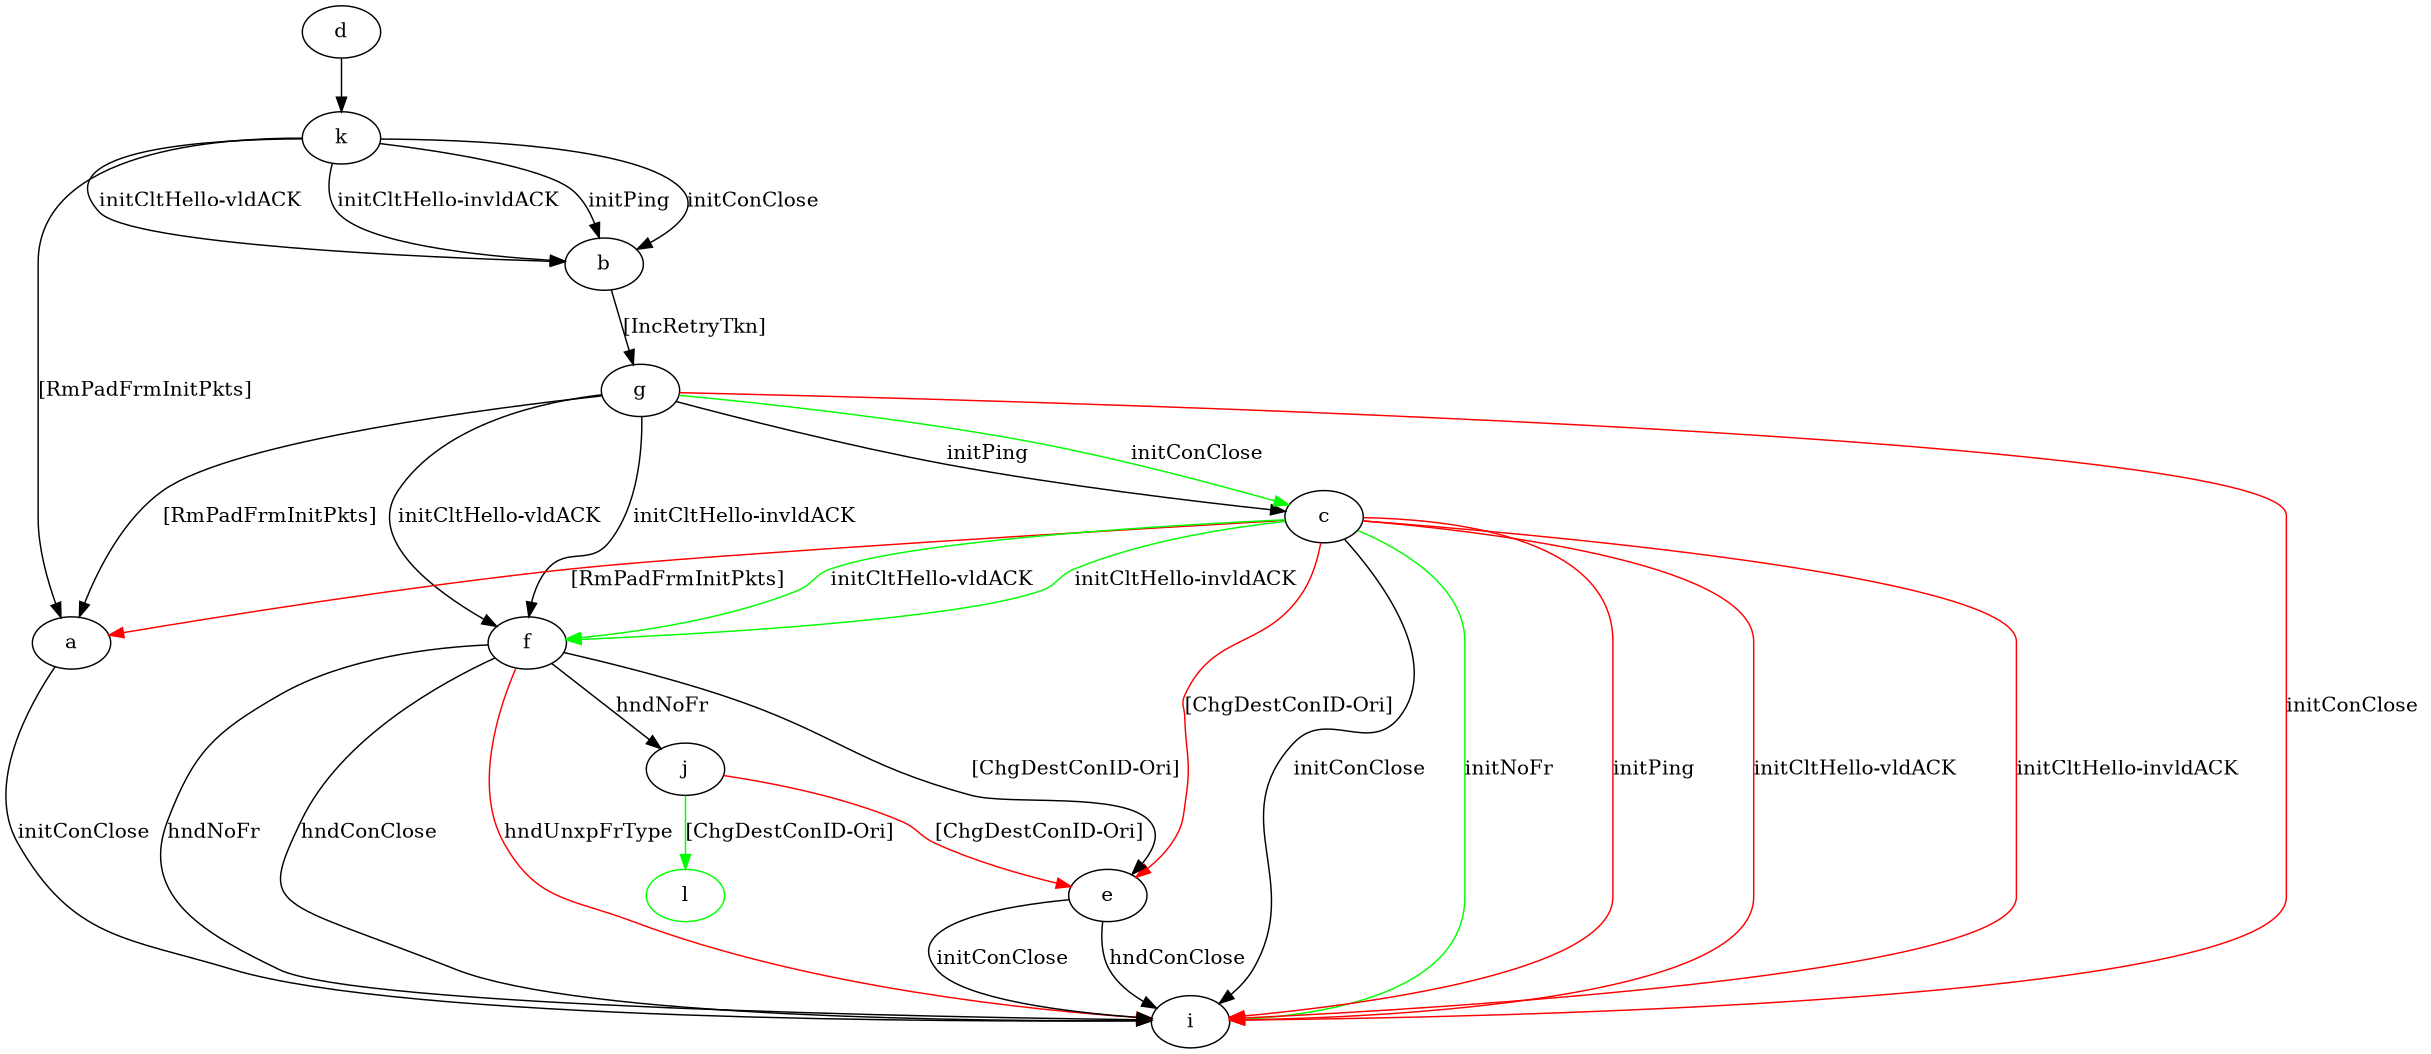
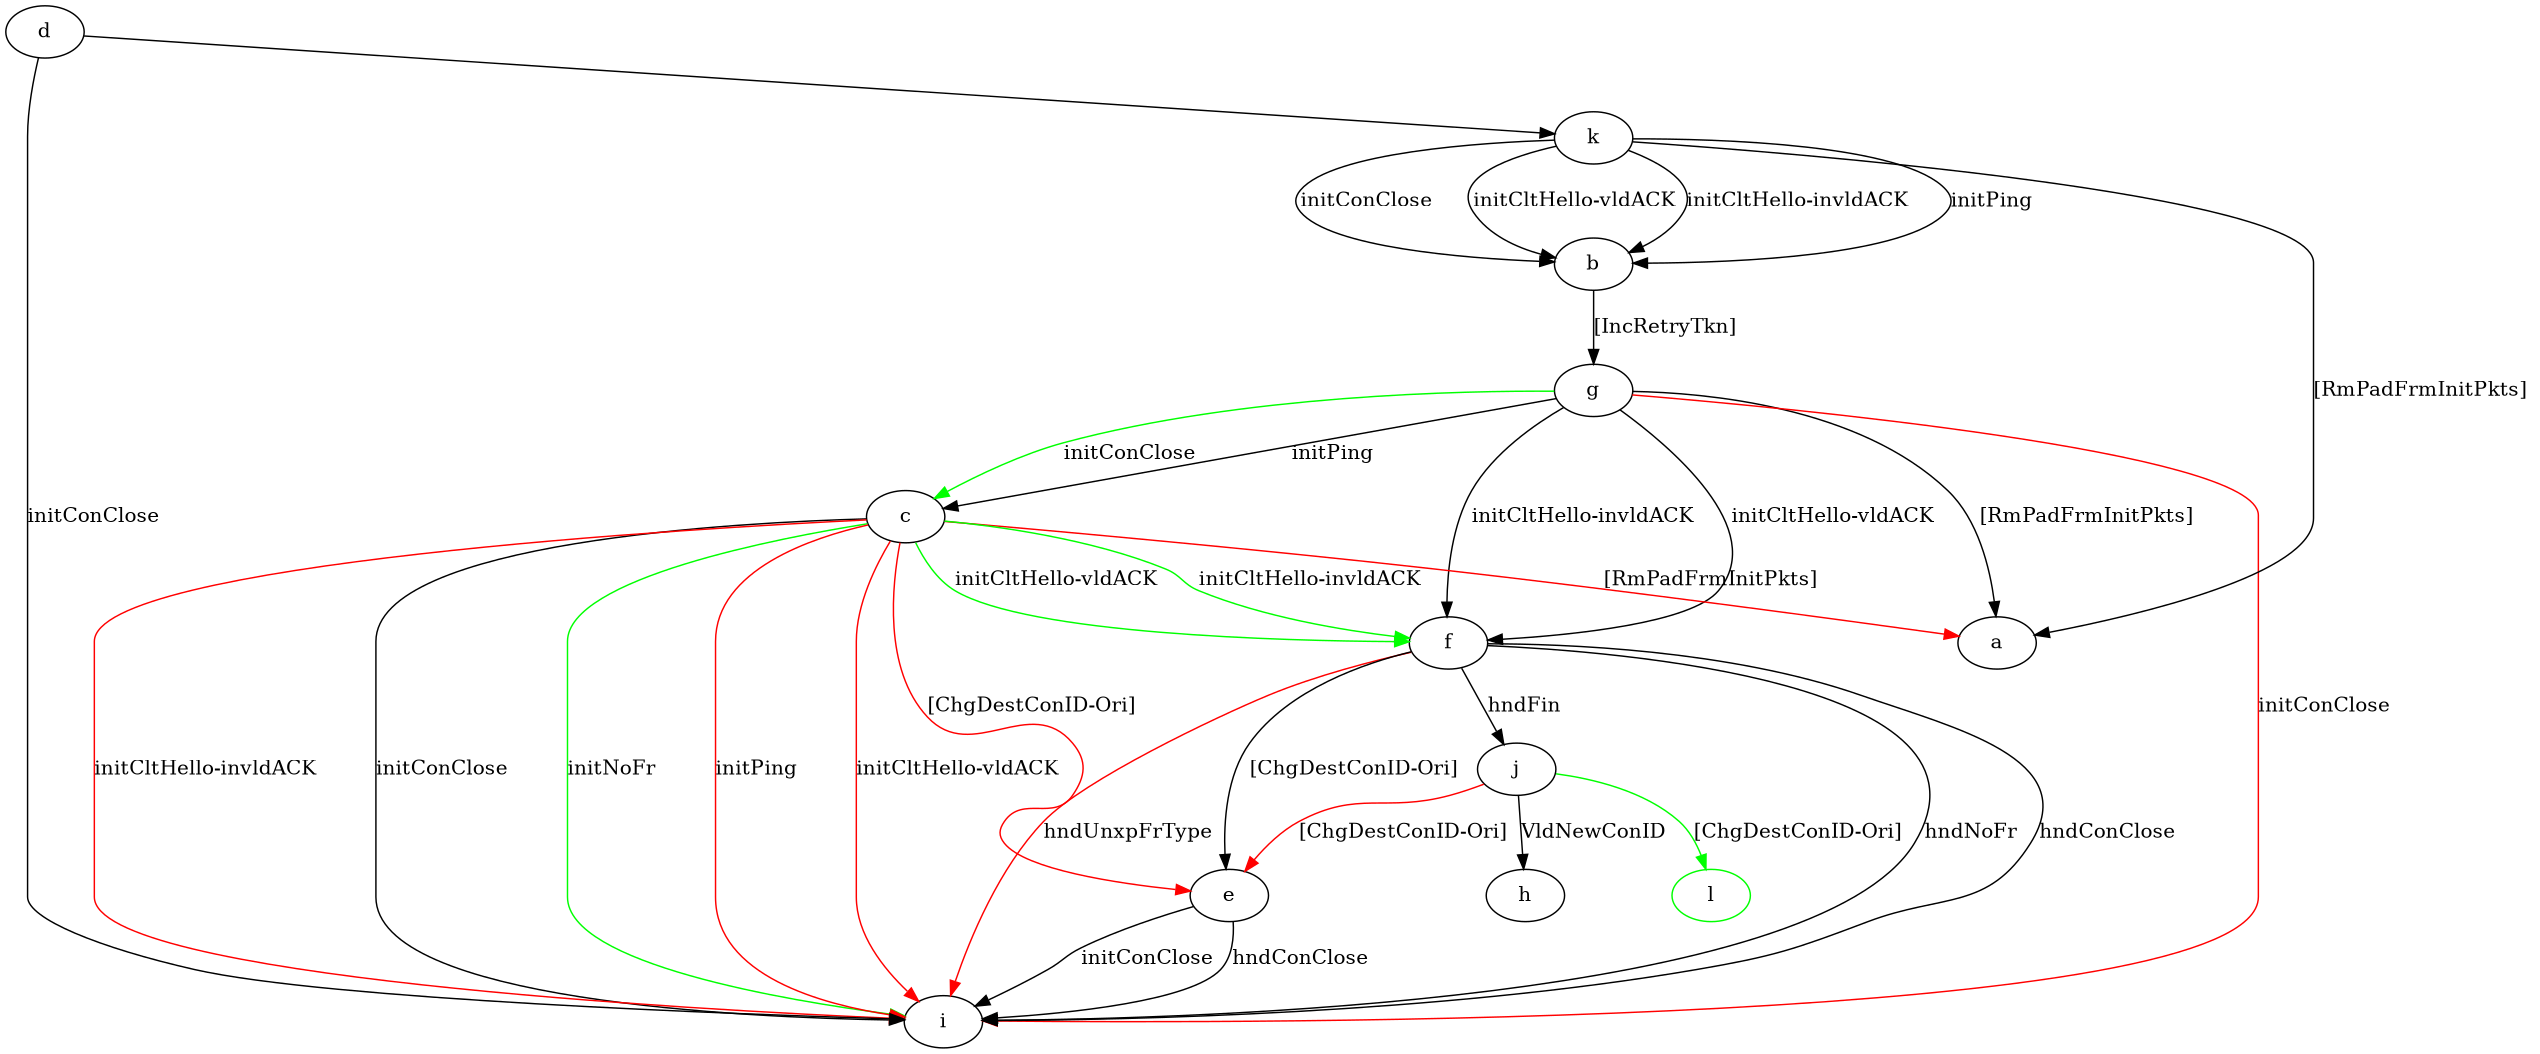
(666, 706) -> (1528, 706)
none -> (1525, 896)
(291, 982) -> (40, 914)
